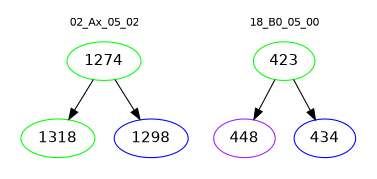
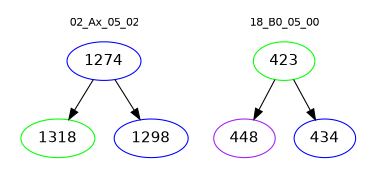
(104, 61) -> (104, 61)
